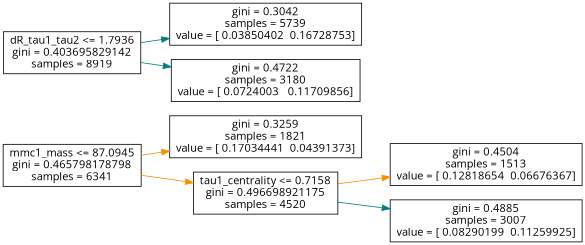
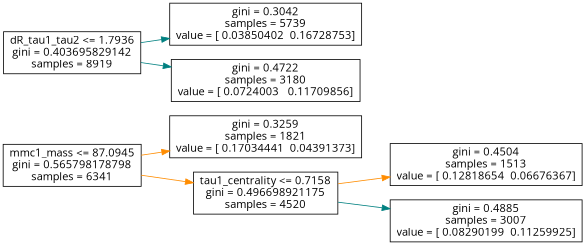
(72, 165) -> (72, 165)
